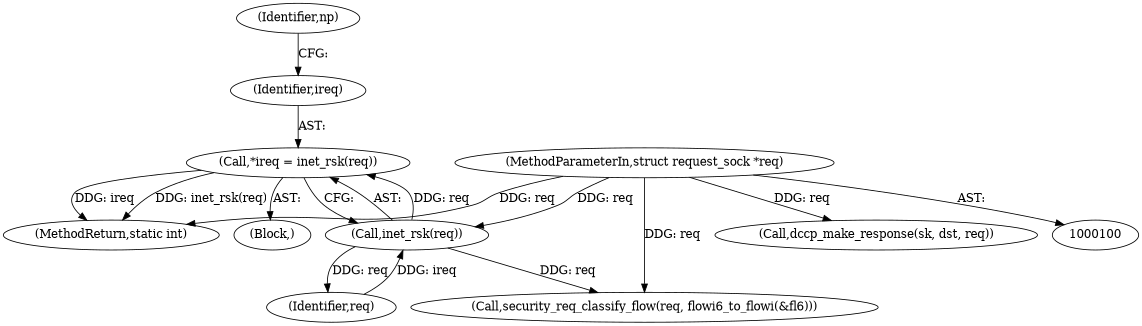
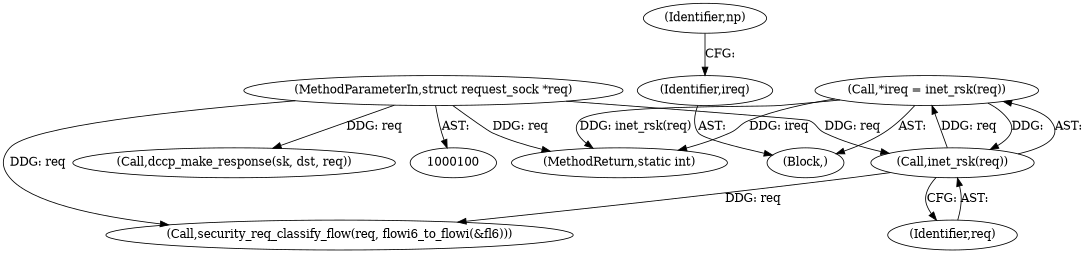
(298, 122) -> (722, 143)
(341, 199) -> (1029, 127)
(360, 271) -> (944, 199)
(427, 271) -> (977, 199)
